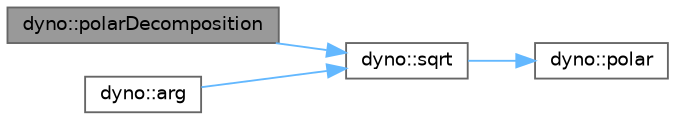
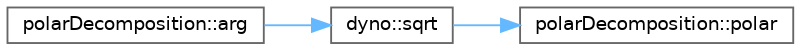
(143, 25) -> none
(601, 61) -> (657, 25)
(143, 94) -> (136, 25)
